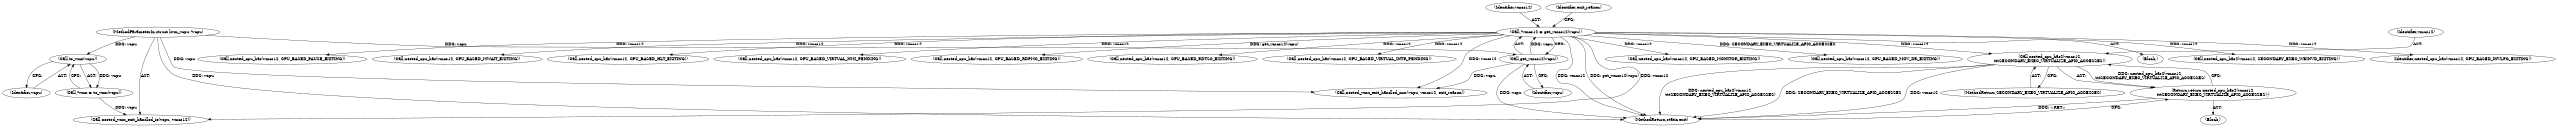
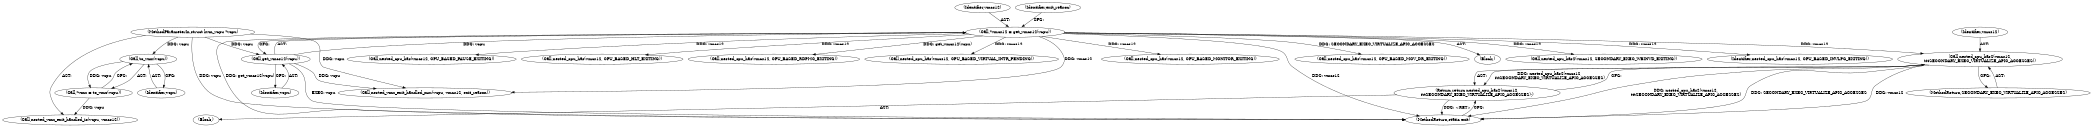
(457, 59) -> none
(810, 59) -> none
(1172, 59) -> none
(1511, 93) -> (323, 93)
(1012, 113) -> none
